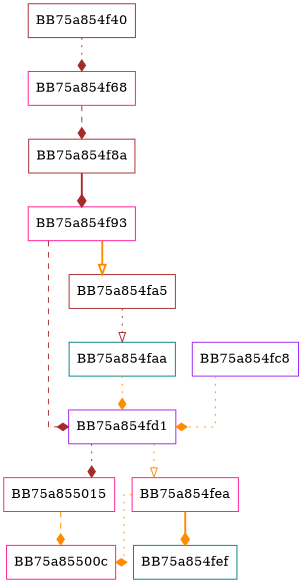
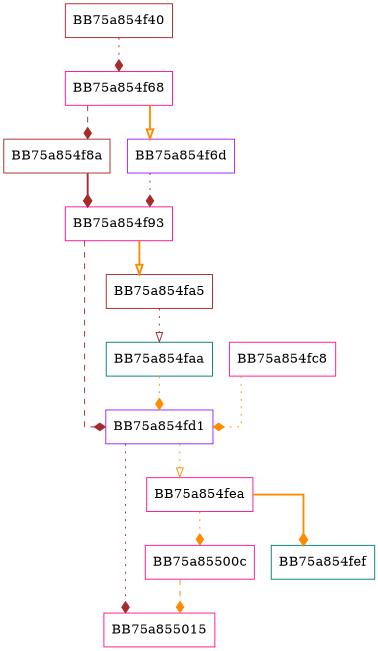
none -> (181, 156)
(245, 359) -> (283, 359)
(61, 523) -> (180, 590)
